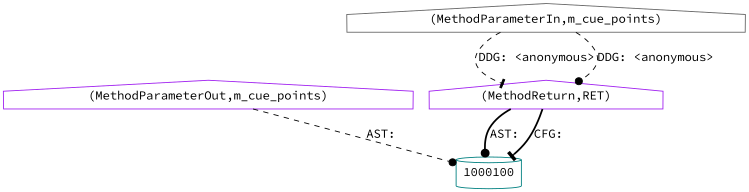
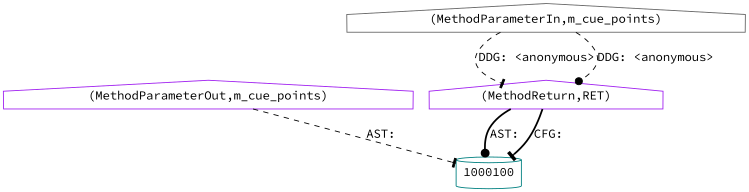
(351, 135) -> (352, 135)
